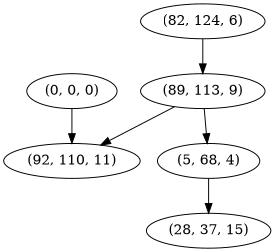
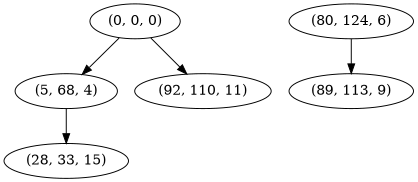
(203, 21) -> (351, 21)
(205, 121) -> (104, 53)
(142, 124) -> none
(209, 231) -> (66, 161)
